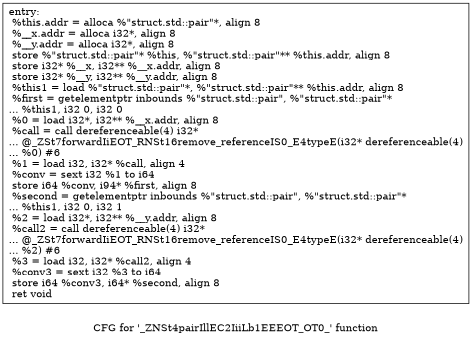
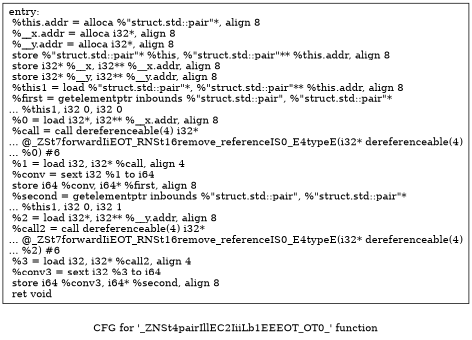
(103, 186) -> (103, 186)
